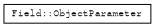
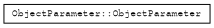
(77, 14) -> (107, 14)
